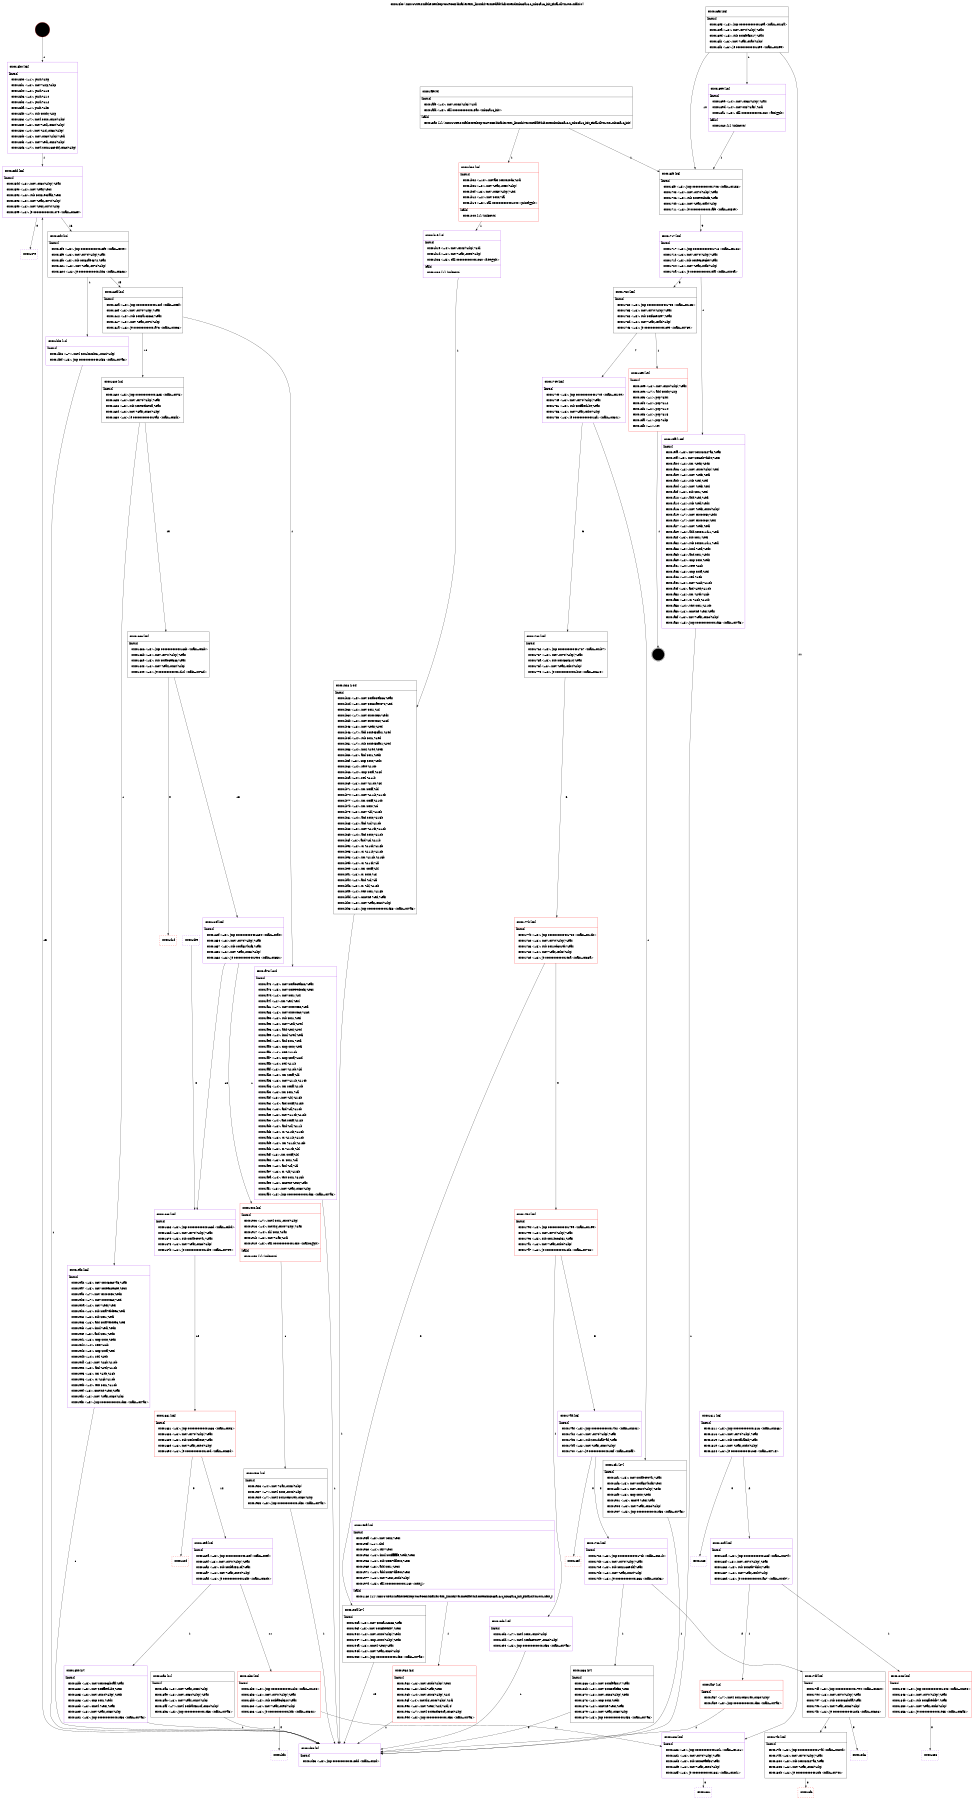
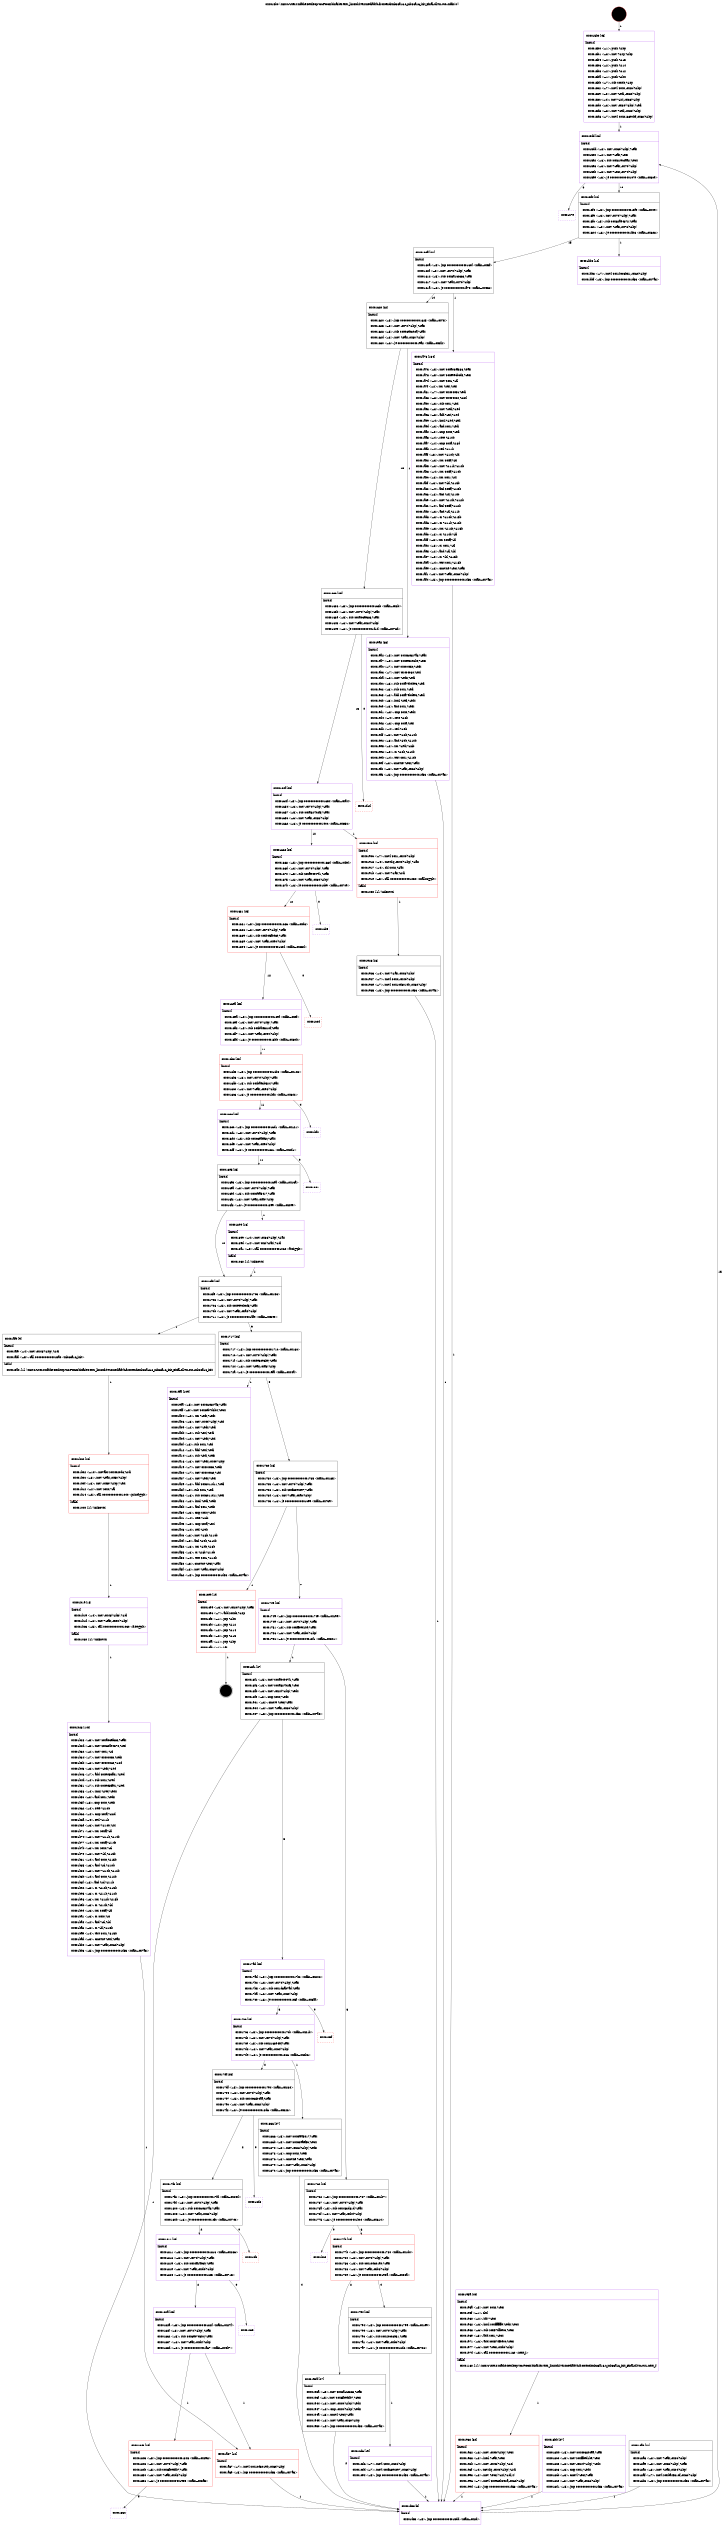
(613, 150) -> (179, 1325)
(701, 254) -> (260, 1355)
(375, 797) -> (109, 1839)
(797, 908) -> (259, 1159)
(193, 1077) -> (318, 907)
(52, 1176) -> none
(556, 1233) -> (390, 2331)
(689, 1321) -> none
(340, 1328) -> (145, 2222)
(578, 1332) -> (282, 1839)
(172, 1624) -> none
(374, 1694) -> (346, 2464)
none -> (200, 2229)
none -> (319, 2258)
